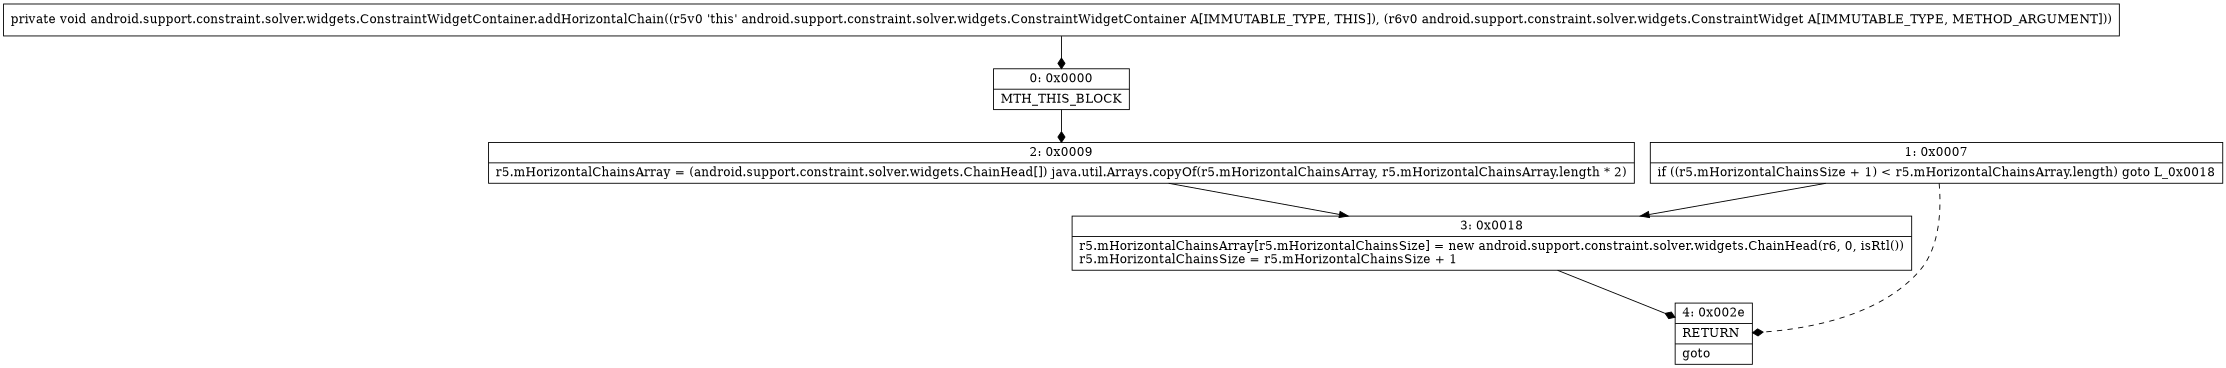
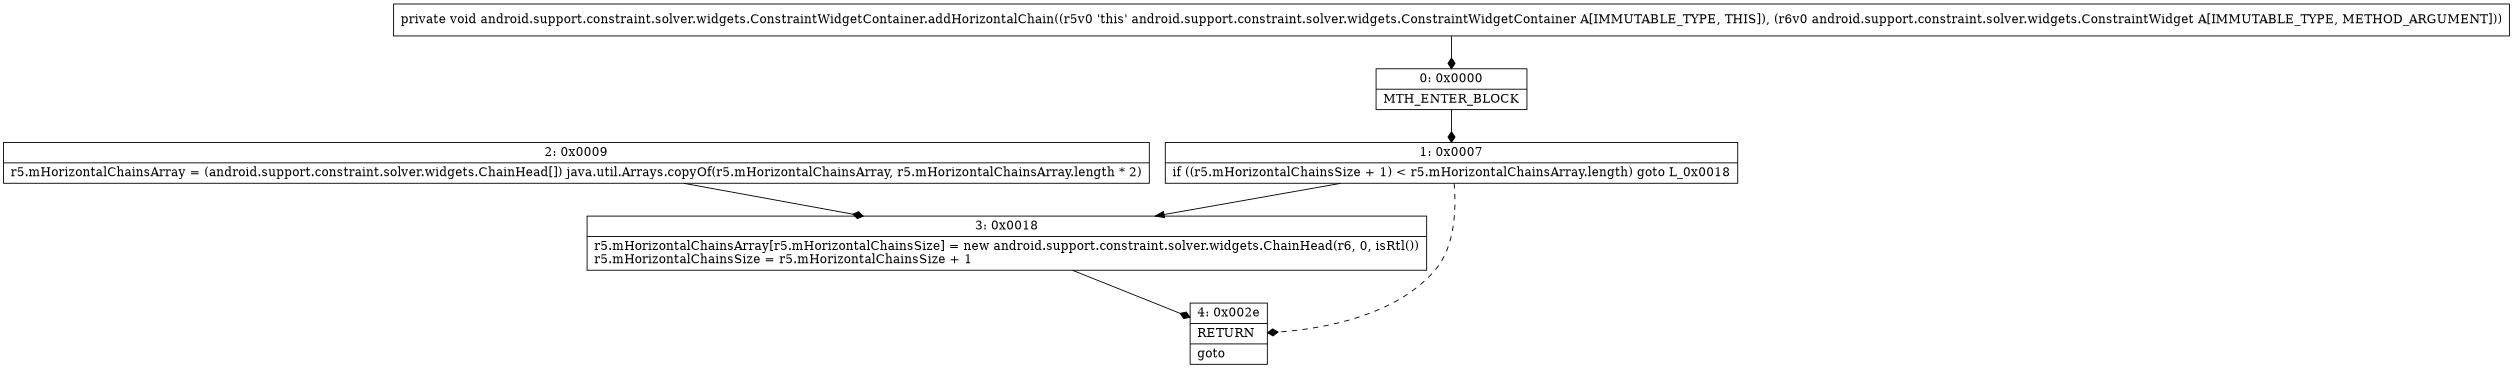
(1061, 99) -> (1452, 99)
(1061, 121) -> (1452, 121)
(1254, 199) -> (768, 199)
